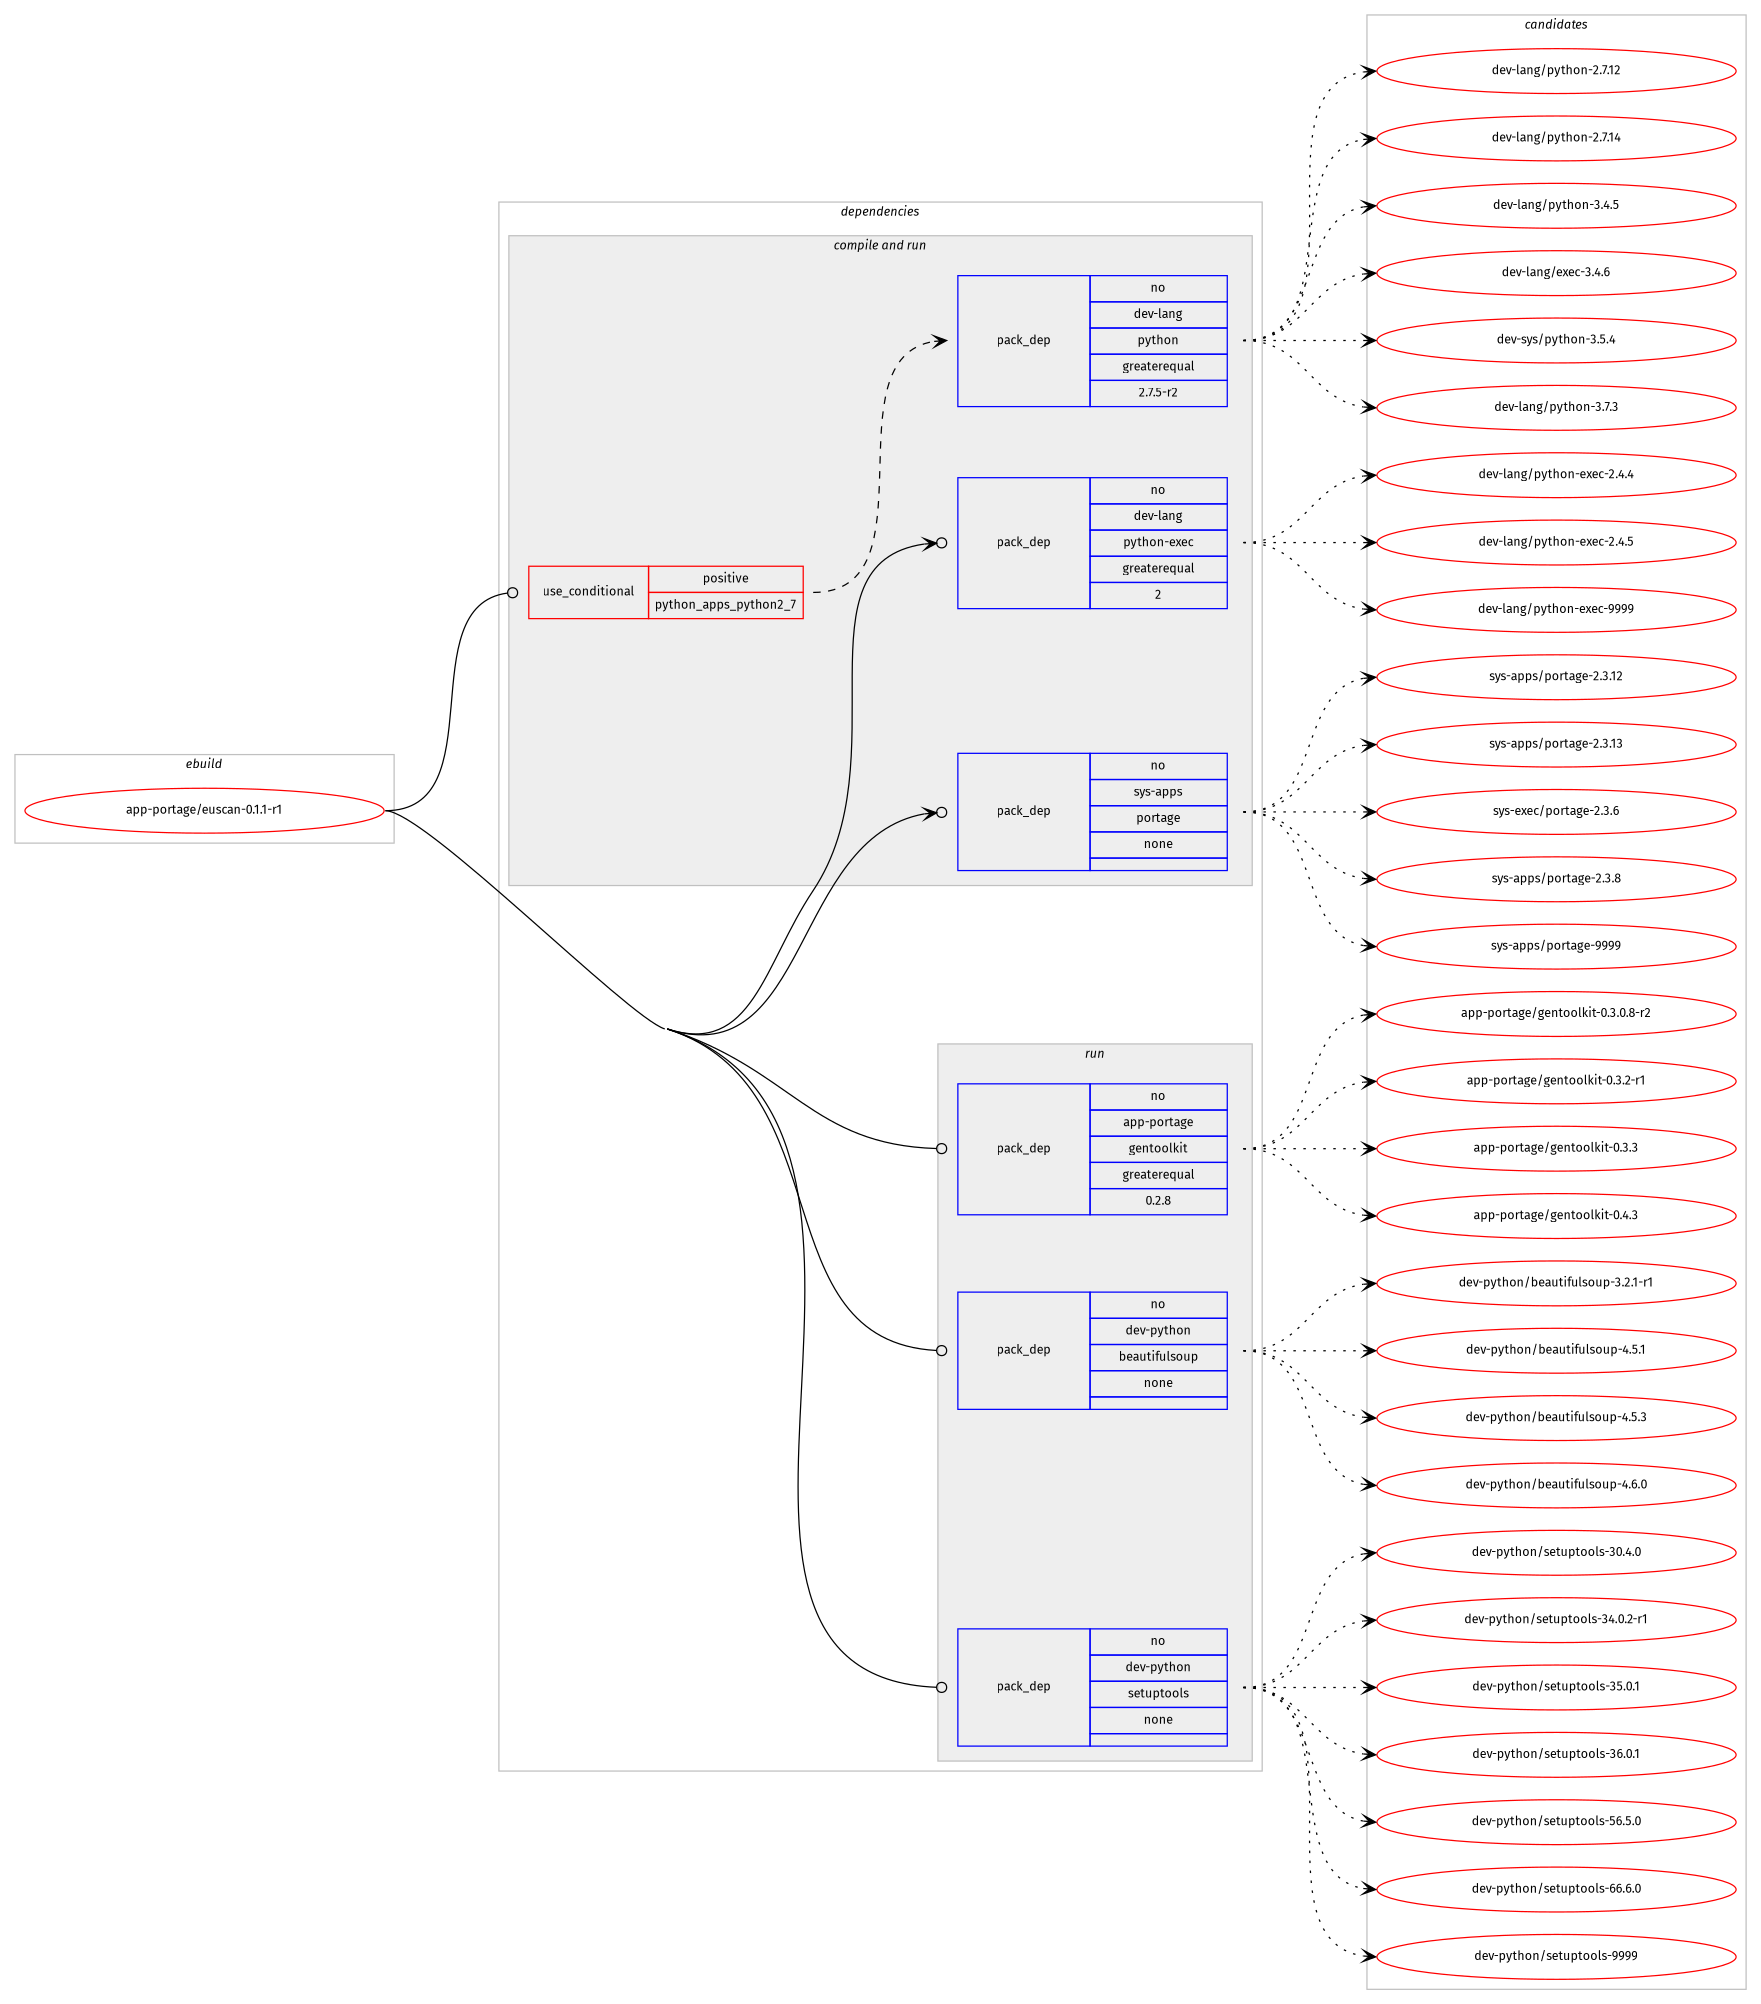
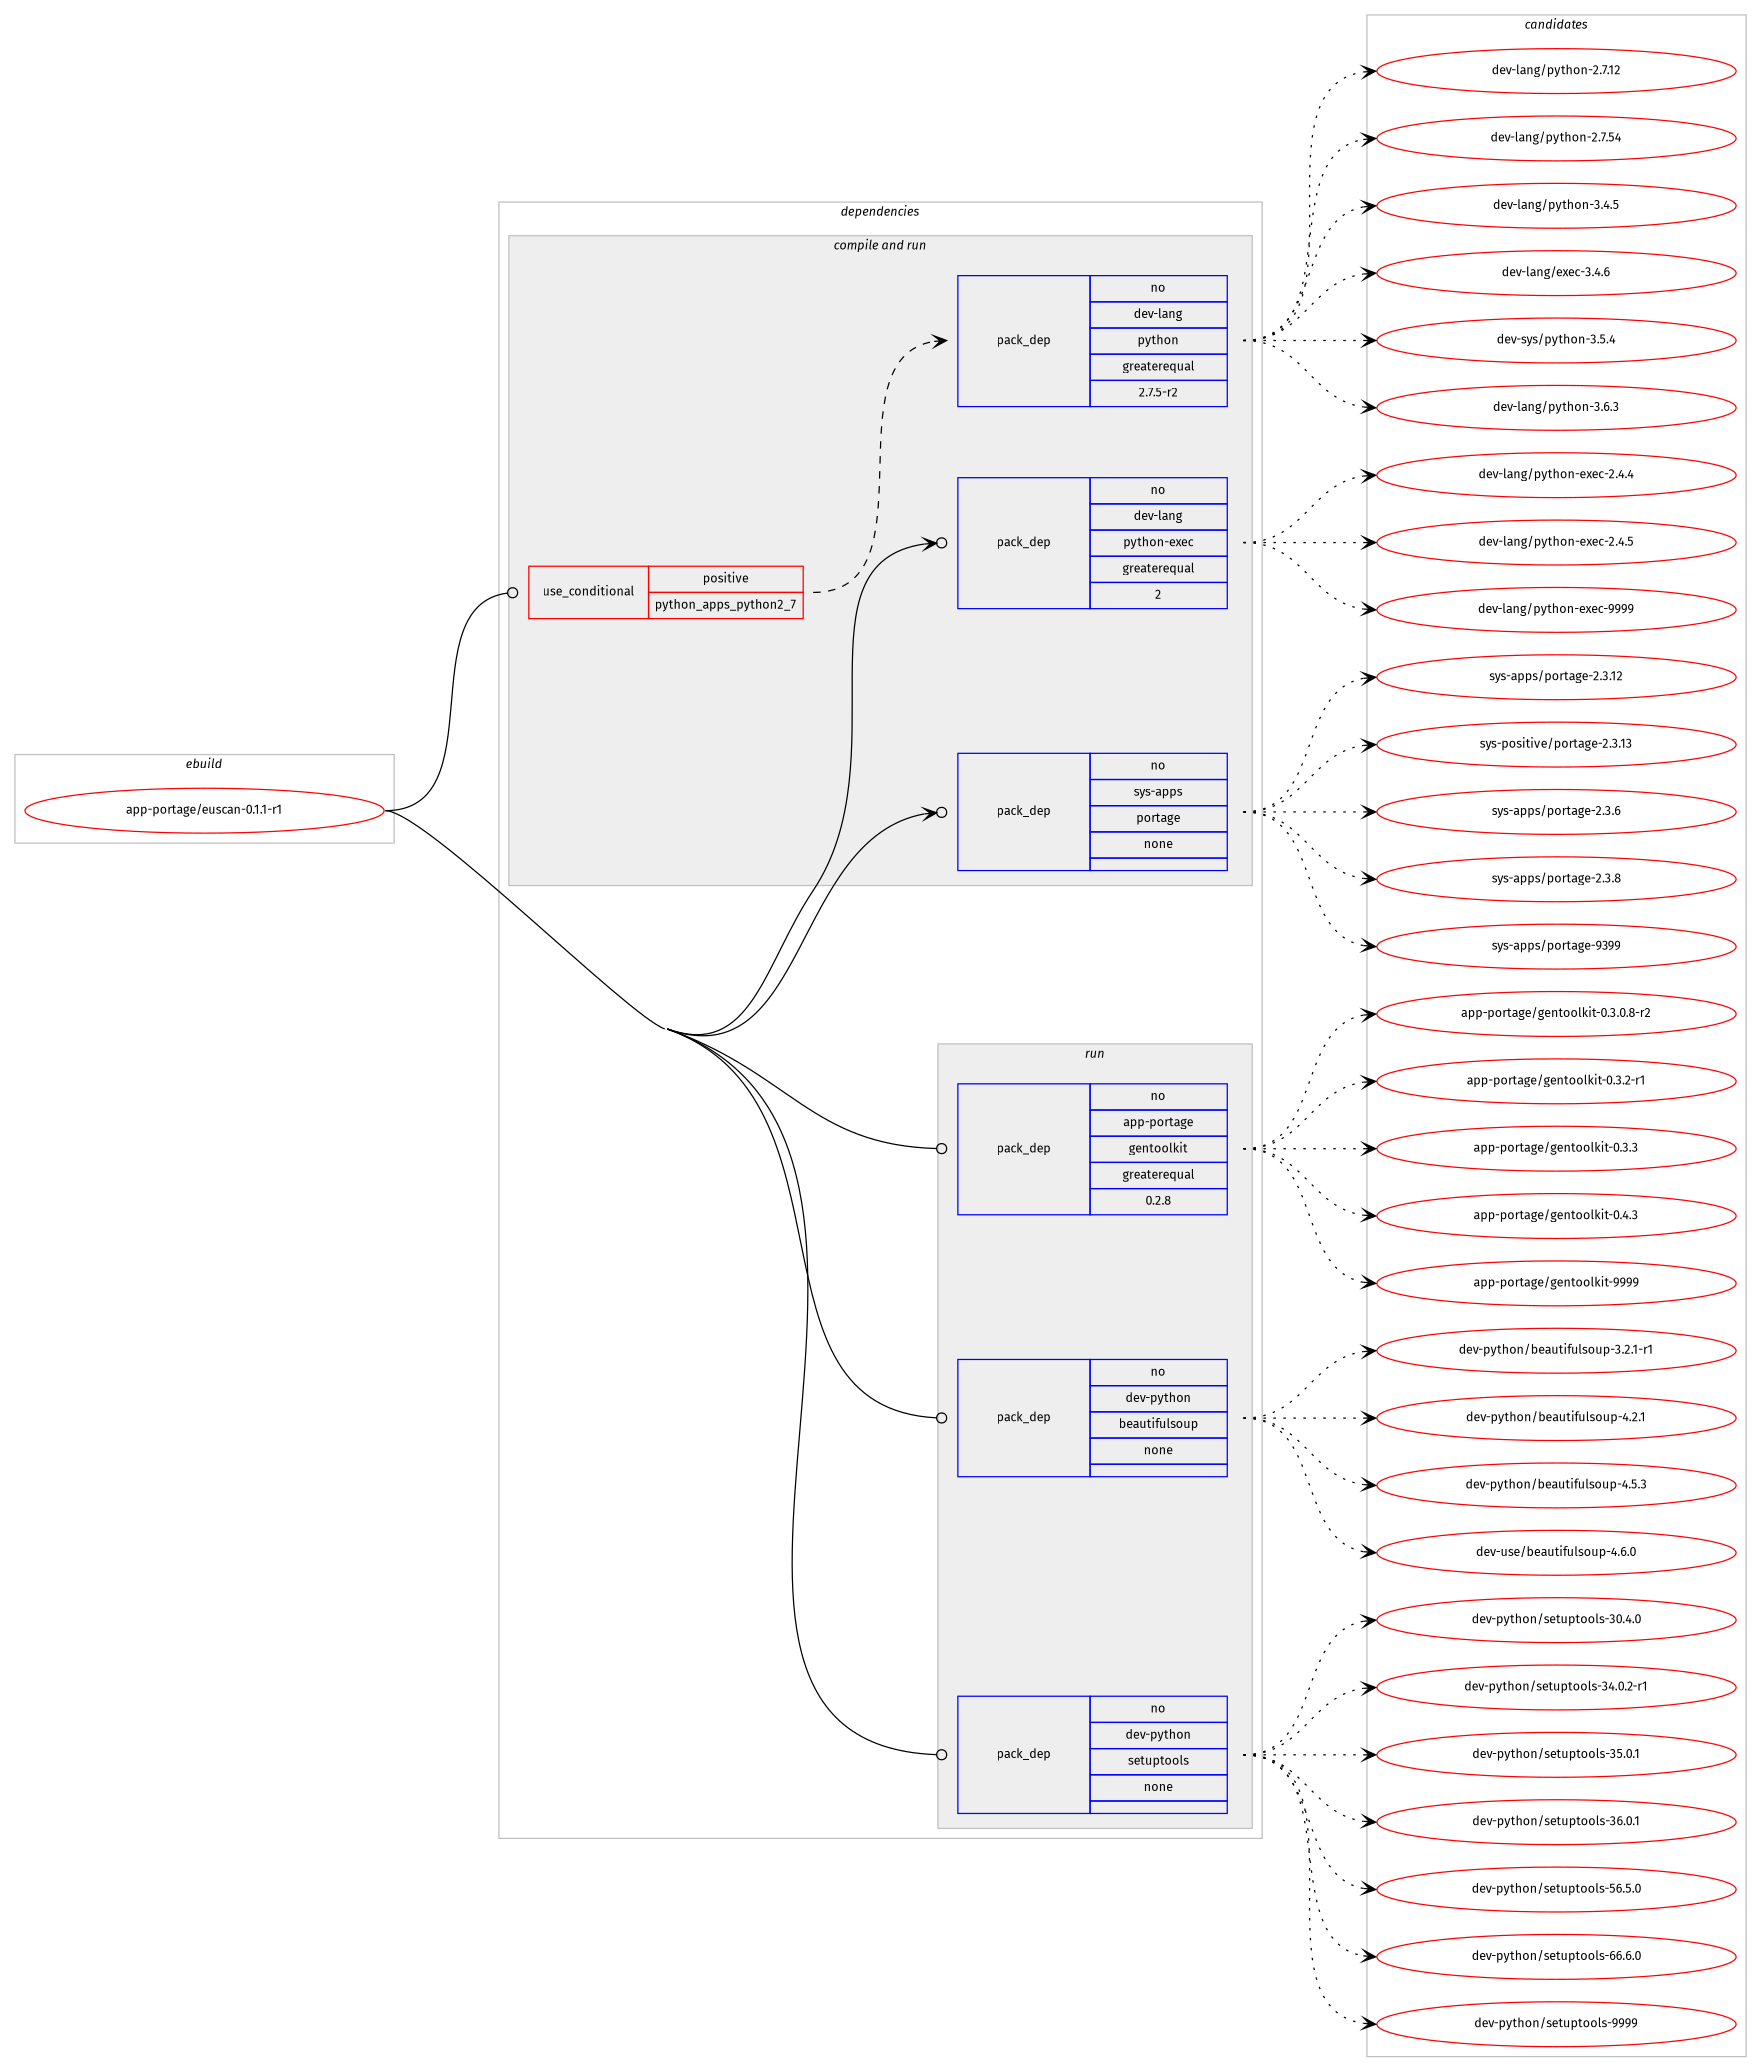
(1557, 138) -> (1557, 138)
(1557, 408) -> (1557, 408)
(1557, 745) -> (1557, 745)
(1557, 812) -> (1557, 812)
(1557, 947) -> (1557, 947)
none -> (1557, 1283)
(1557, 1351) -> (1557, 1418)
(1557, 1485) -> (1557, 1553)
